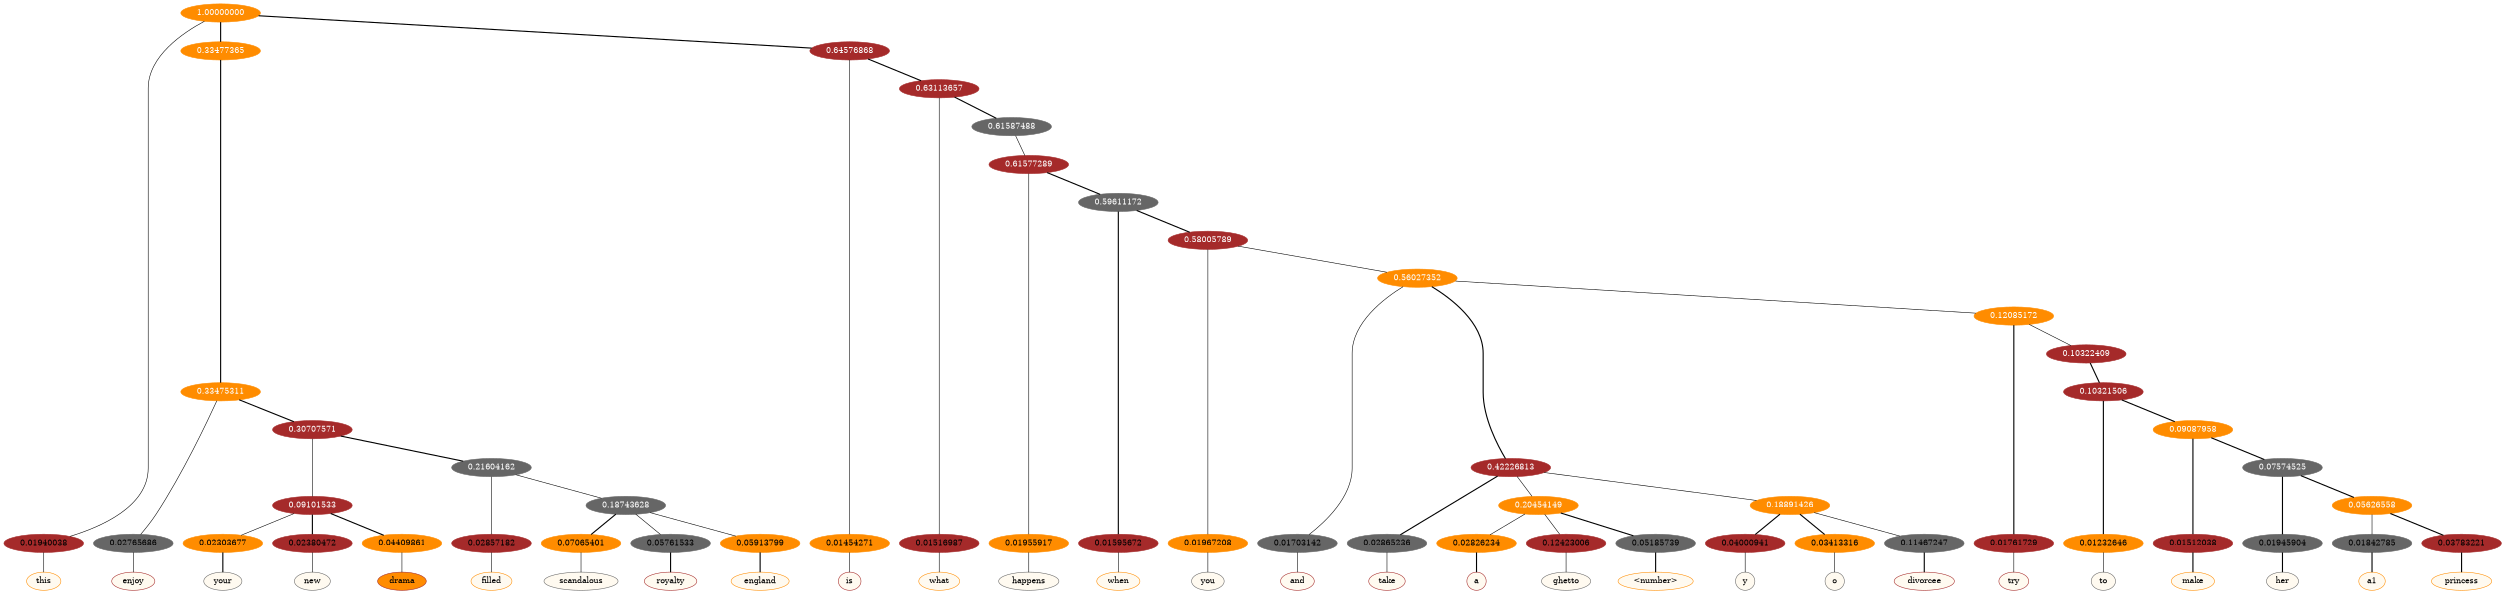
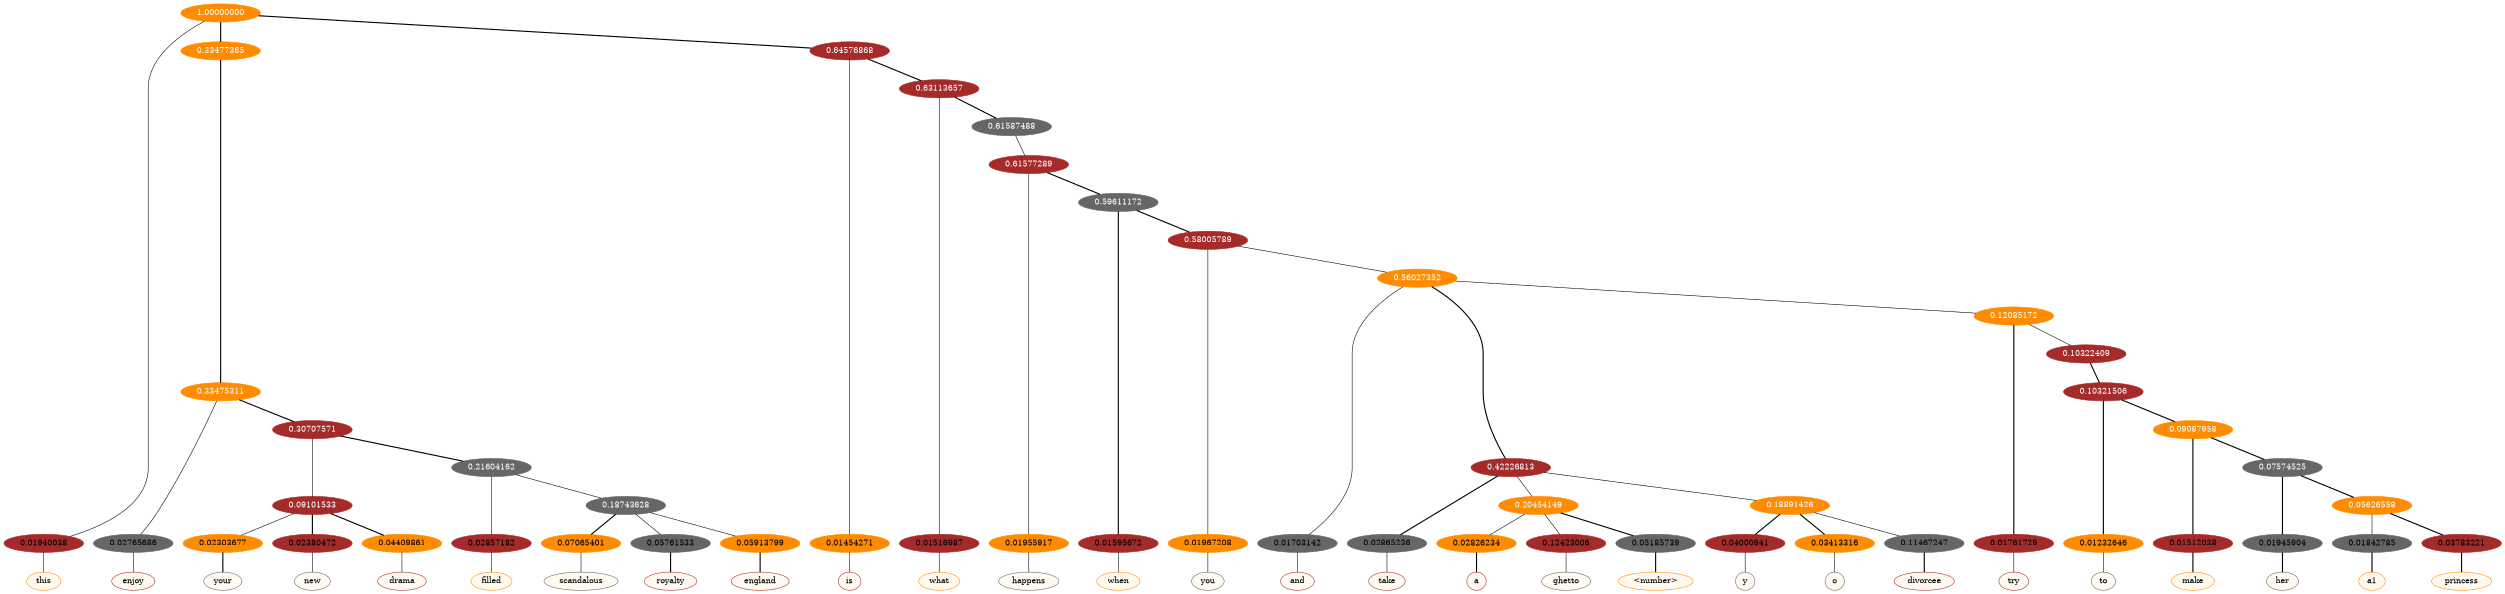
(402, 581) -> (402, 581)
(760, 581) -> (760, 581)
